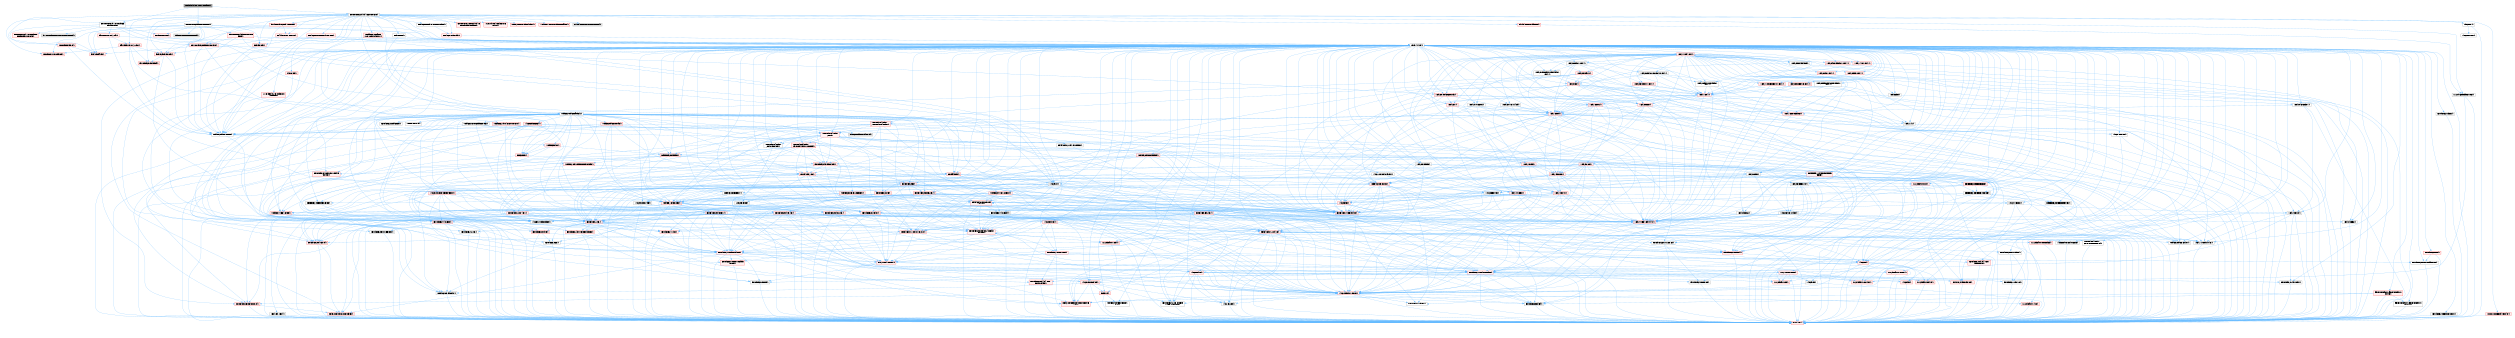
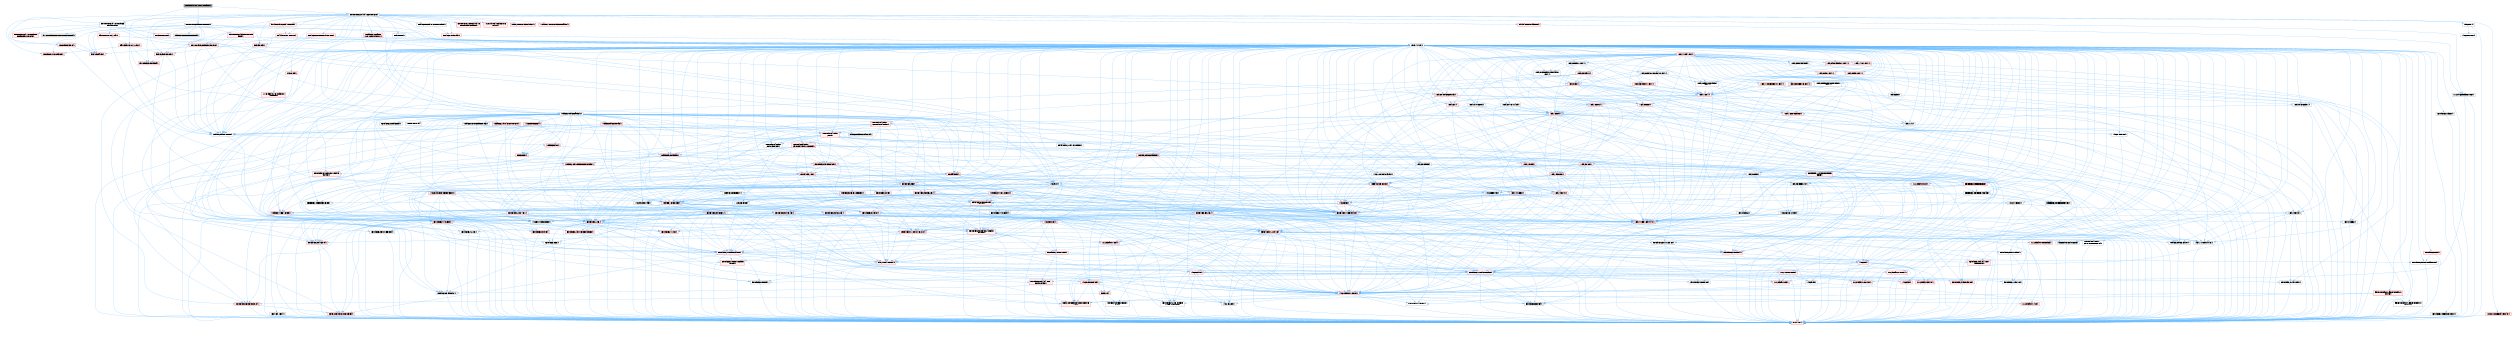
(587, 25) -> none
(1962, 282) -> (1962, 282)
